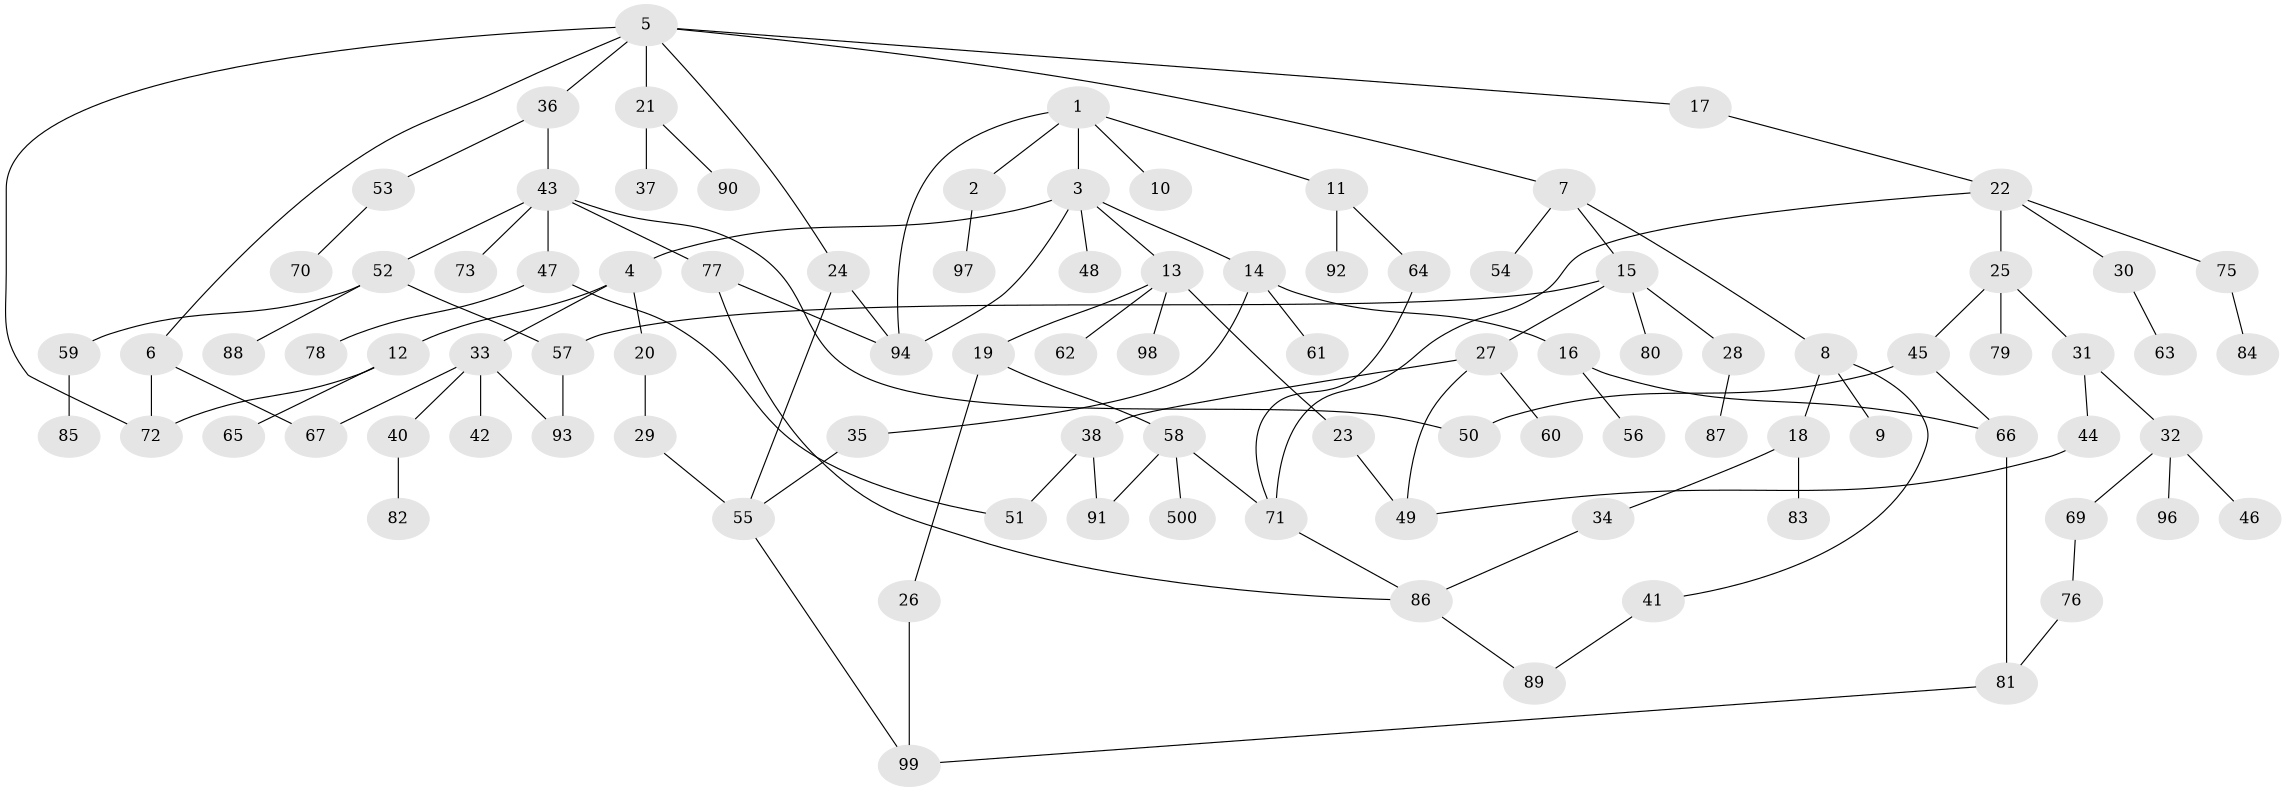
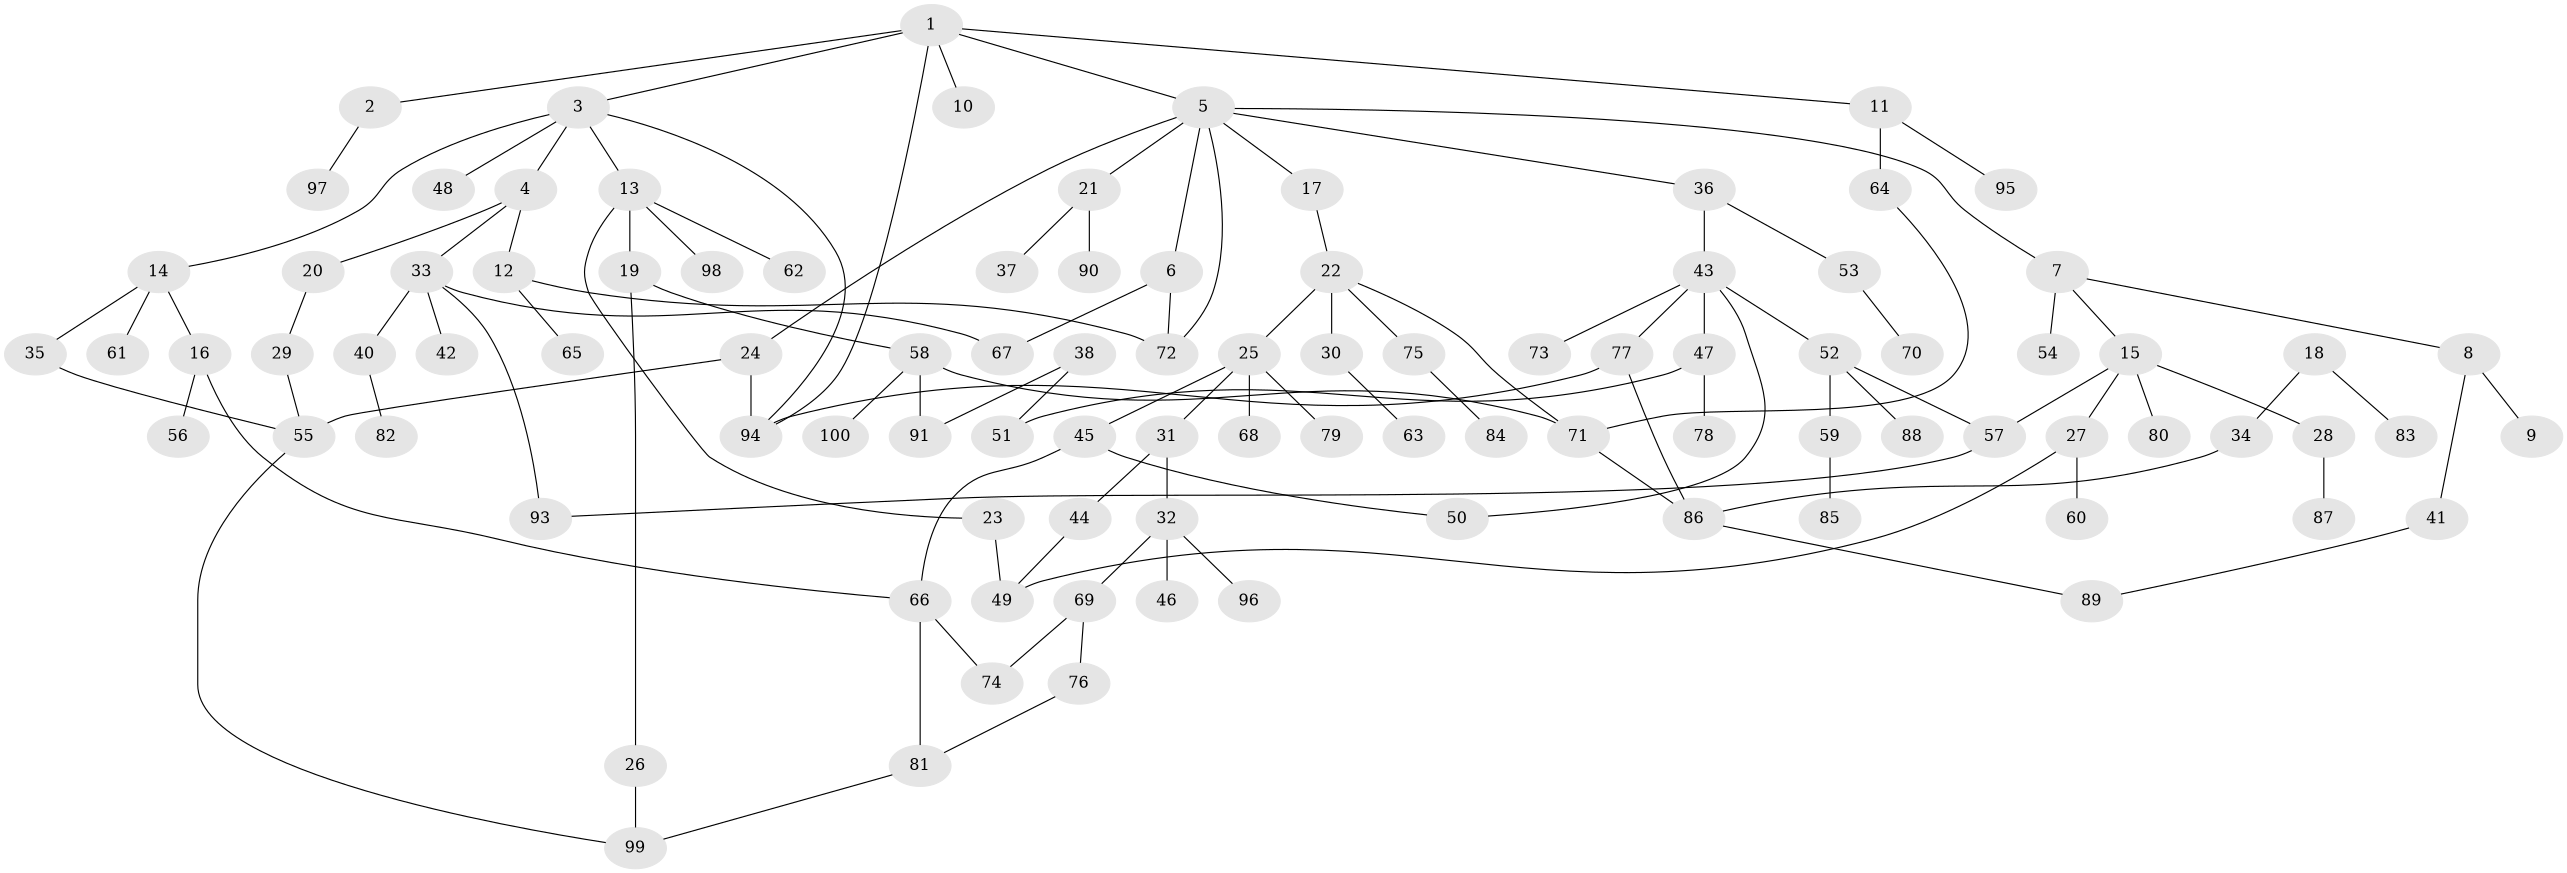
none -> (1068, 66)
(1337, 272) -> (2006, 190)
(1277, 389) -> none
(1812, 396) -> none
none -> (1249, 437)
(1182, 519) -> (836, 437)
none -> (992, 684)
